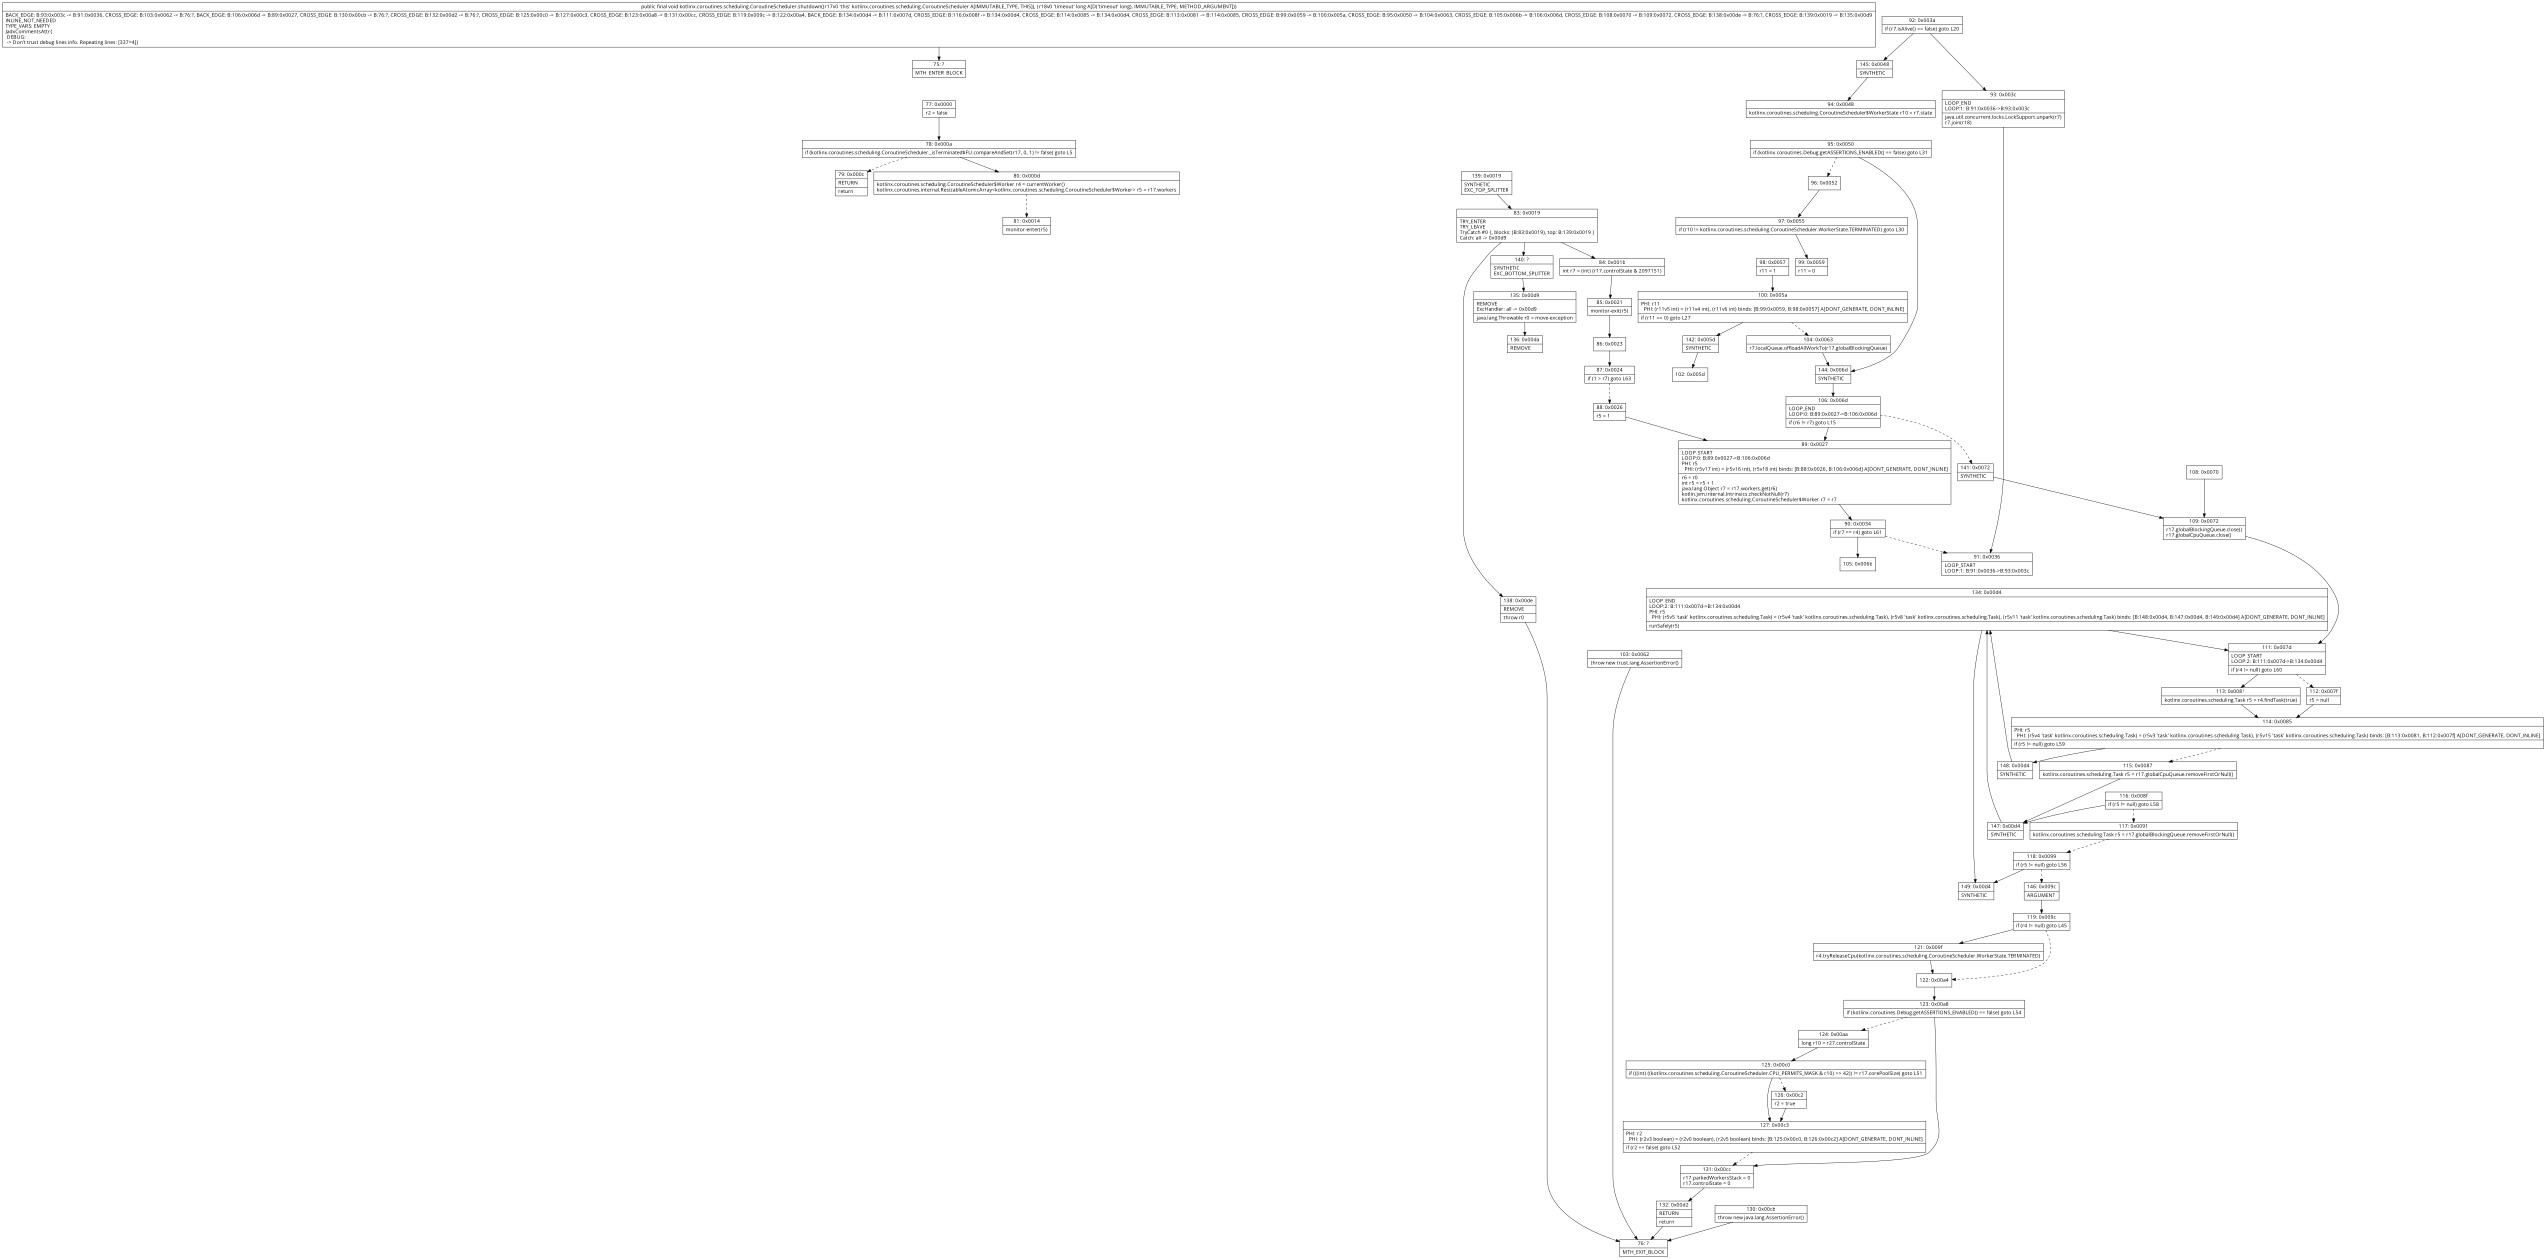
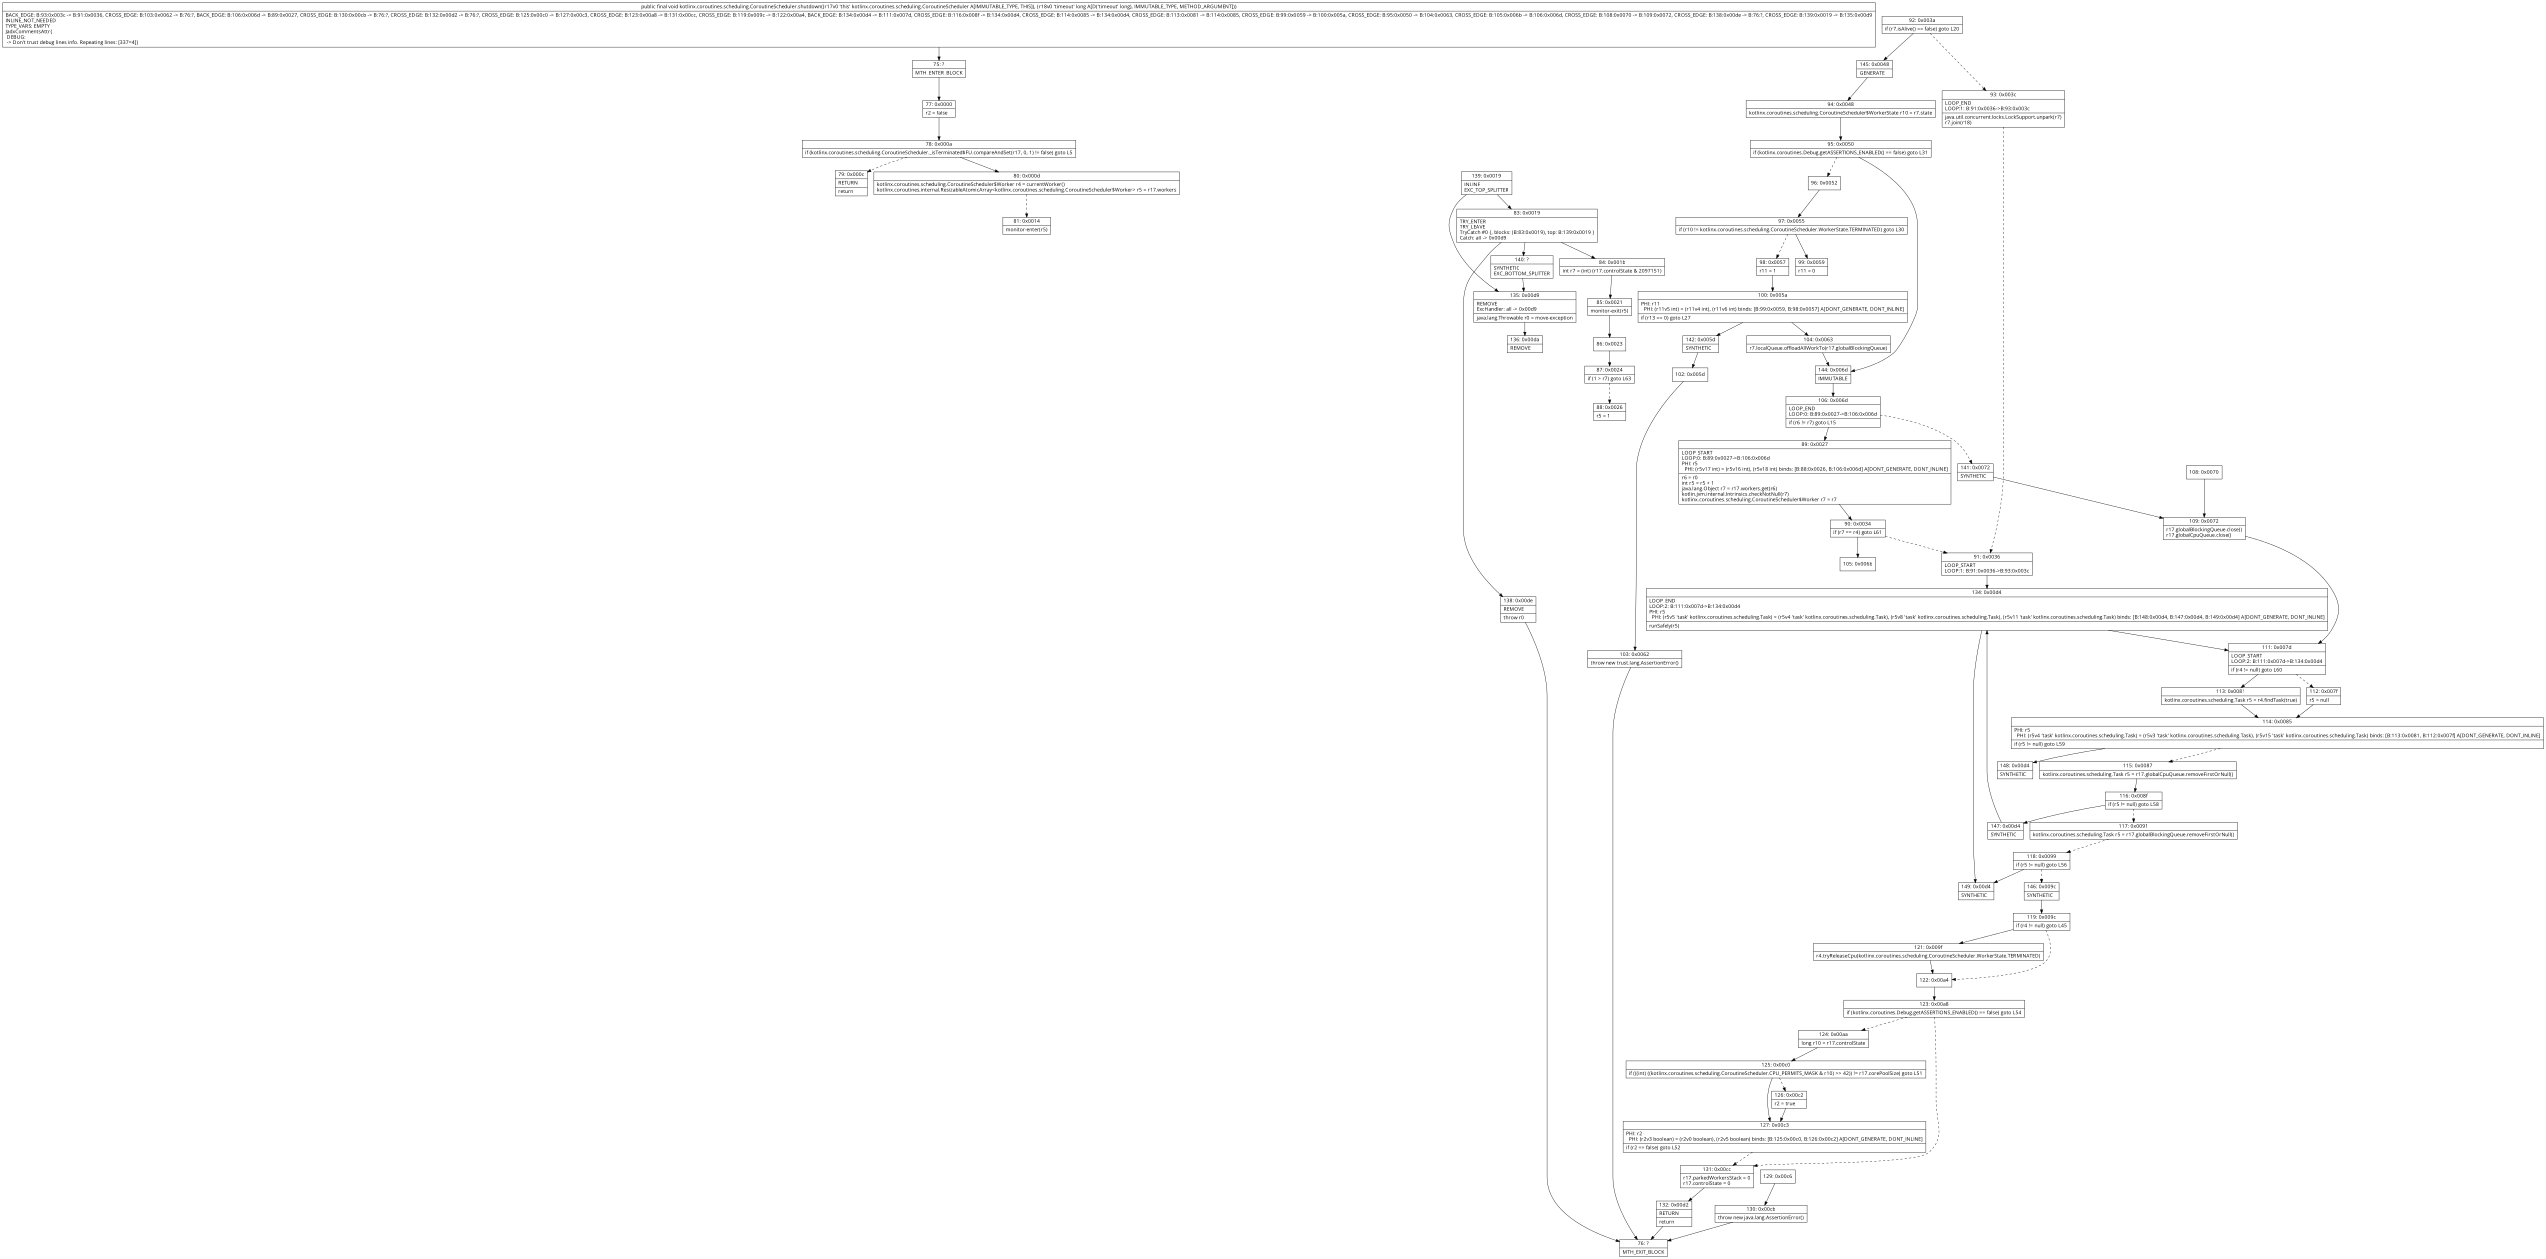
(1957, 61) -> (1957, 61)
(1873, 73) -> (1872, 73)
none -> (939, 87)
none -> (1841, 127)
(1477, 185) -> (1472, 185)
none -> (1783, 245)
none -> (1456, 247)
(1666, 318) -> (1666, 318)
(1799, 328) -> (1799, 328)
(2003, 339) -> (2003, 339)
(1831, 379) -> (1833, 379)
(1665, 428) -> none
none -> (1636, 507)
(2000, 698) -> (1987, 580)
(2073, 800) -> (2136, 784)
(2041, 896) -> (2040, 896)
(1833, 1043) -> (1833, 1043)
(1913, 1157) -> (1913, 1157)
none -> (1778, 1177)
